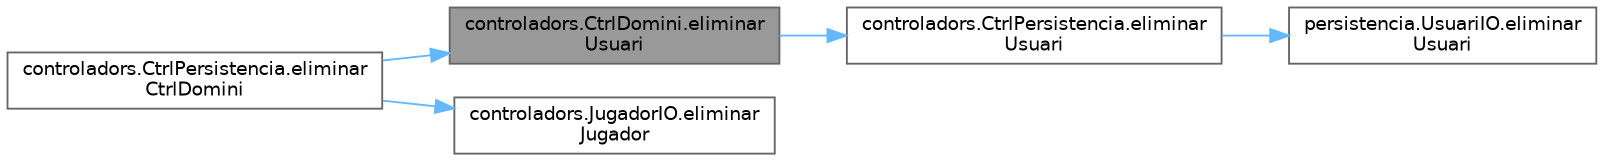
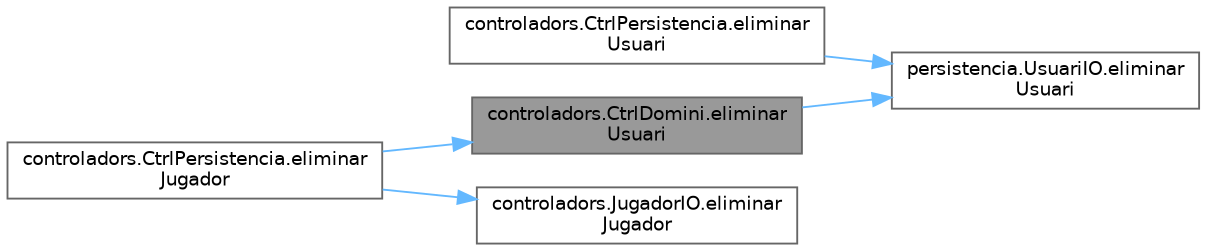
(804, 36) -> (837, 103)
(195, 81) -> (195, 170)
